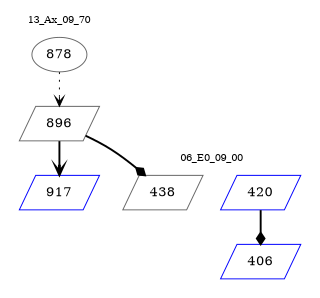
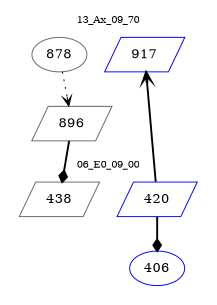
(59, 153) -> (151, 132)
(261, 262) -> (157, 268)
